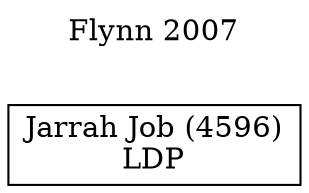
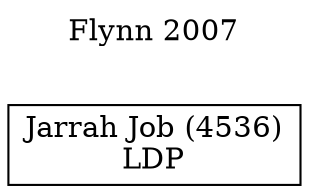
(154, 145) -> (154, 145)
